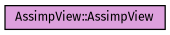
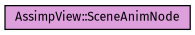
(85, 18) -> (98, 18)
